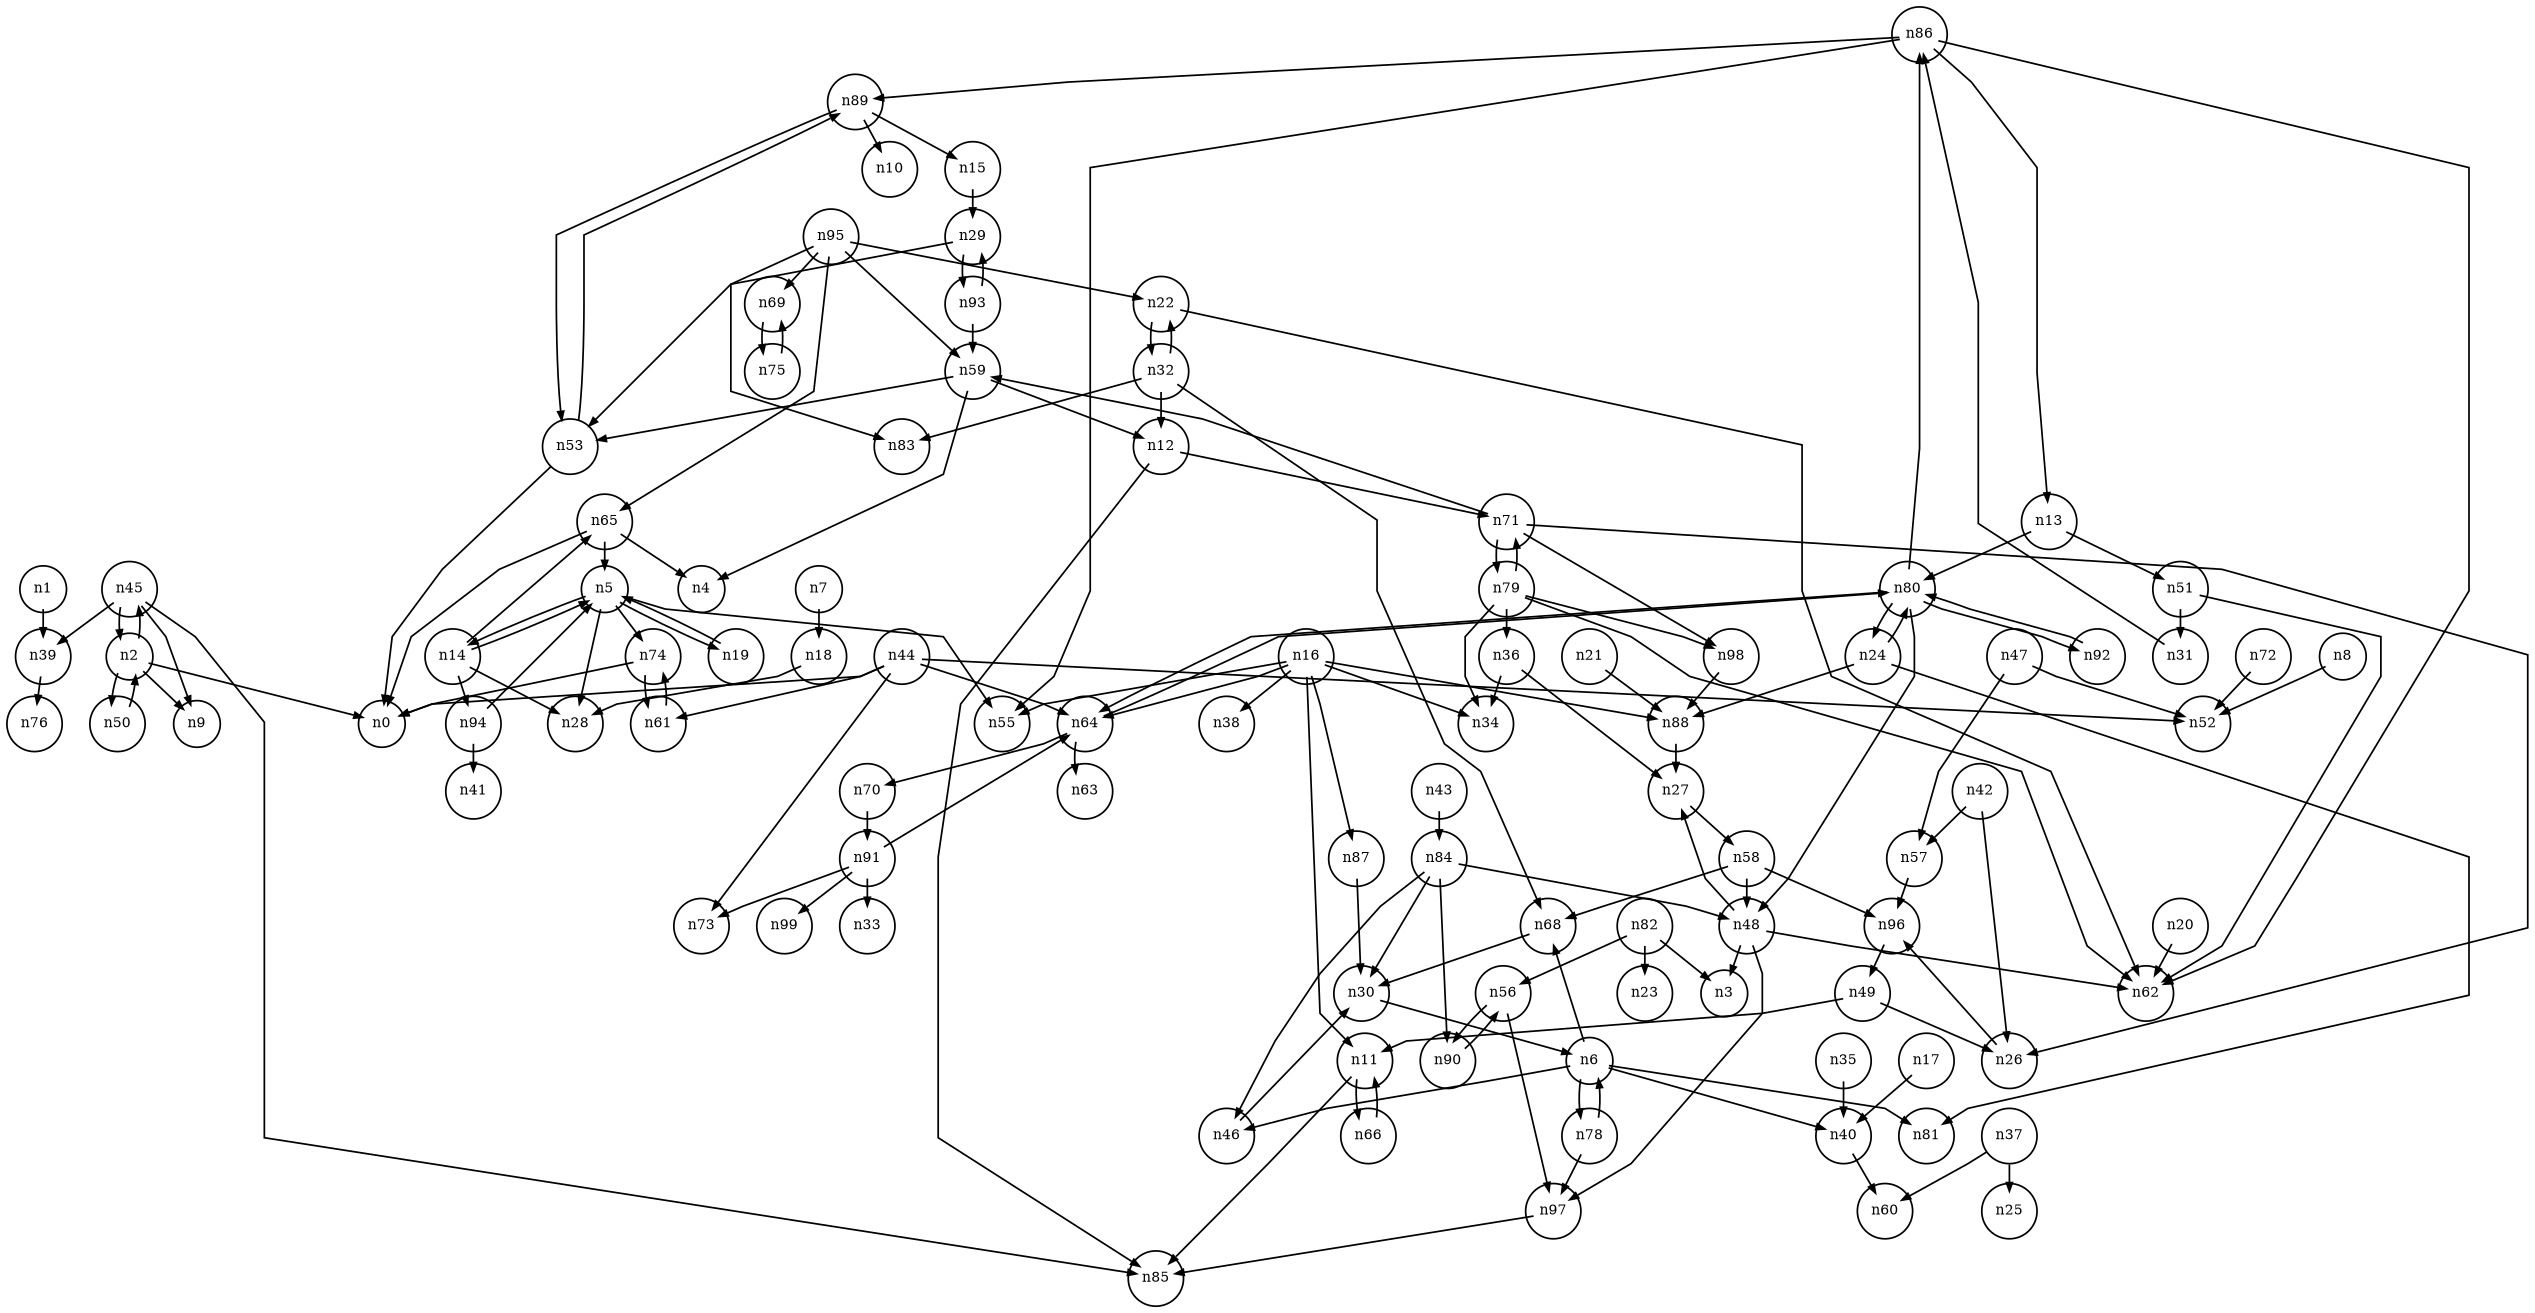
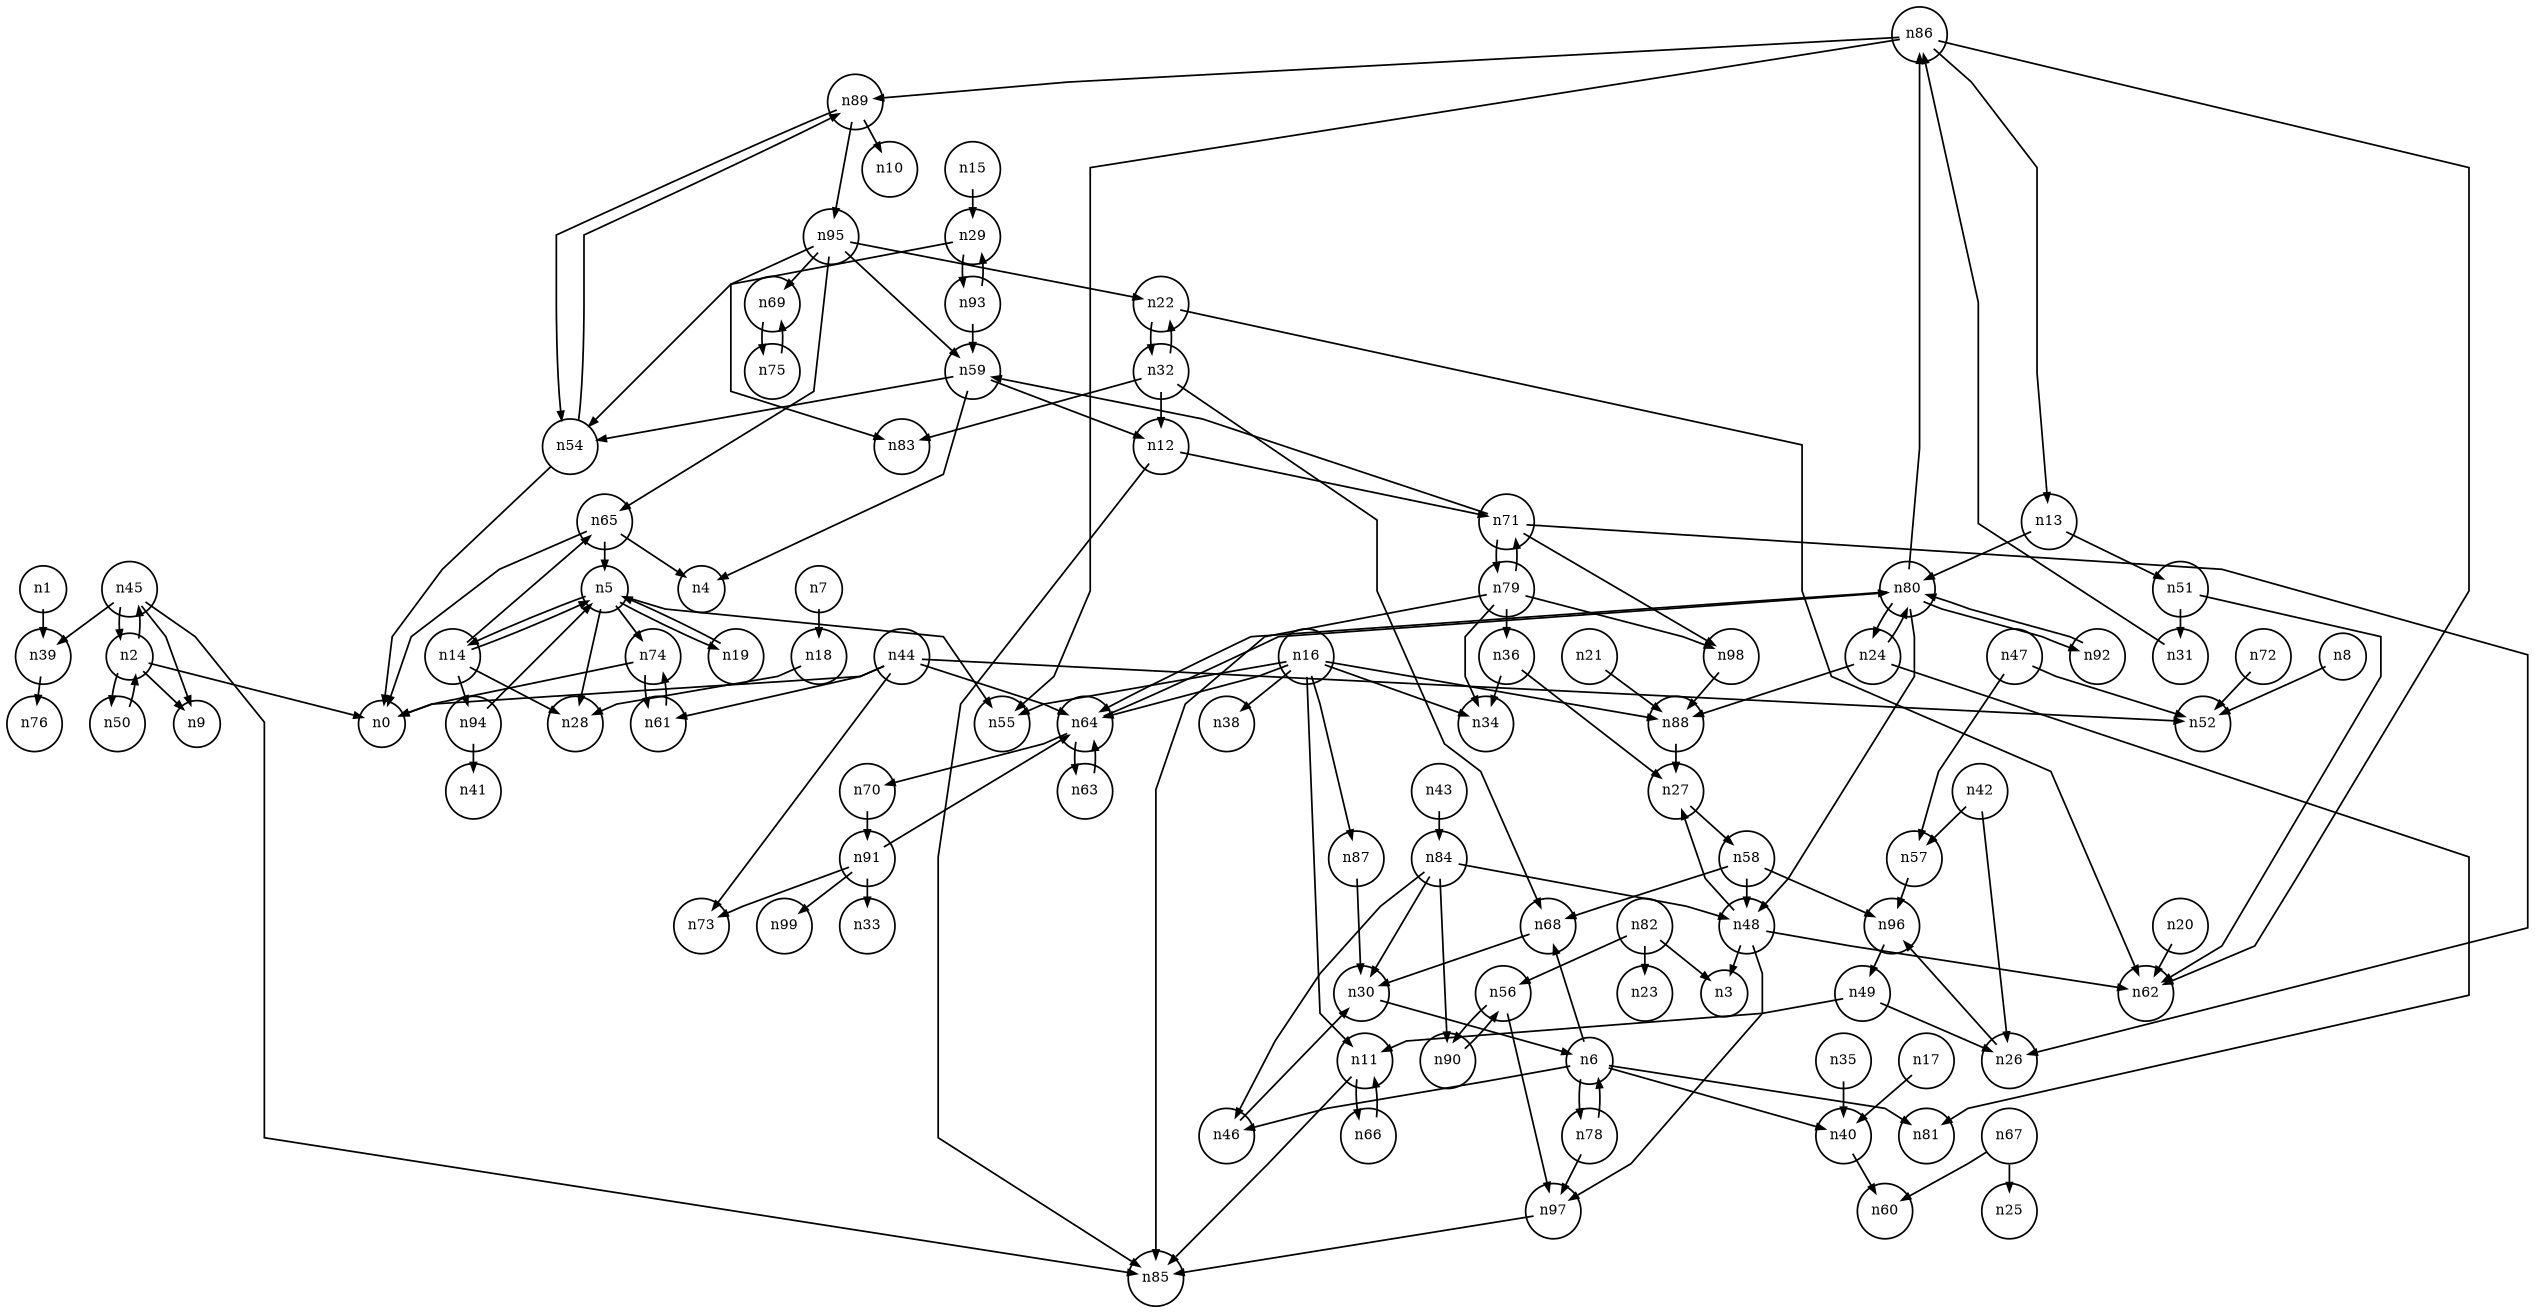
(910, 133) -> (844, 165)
(570, 447) -> (570, 447)
(1861, 725) -> (1156, 809)
none -> (1095, 762)
(2009, 1136) -> (2009, 1136)
